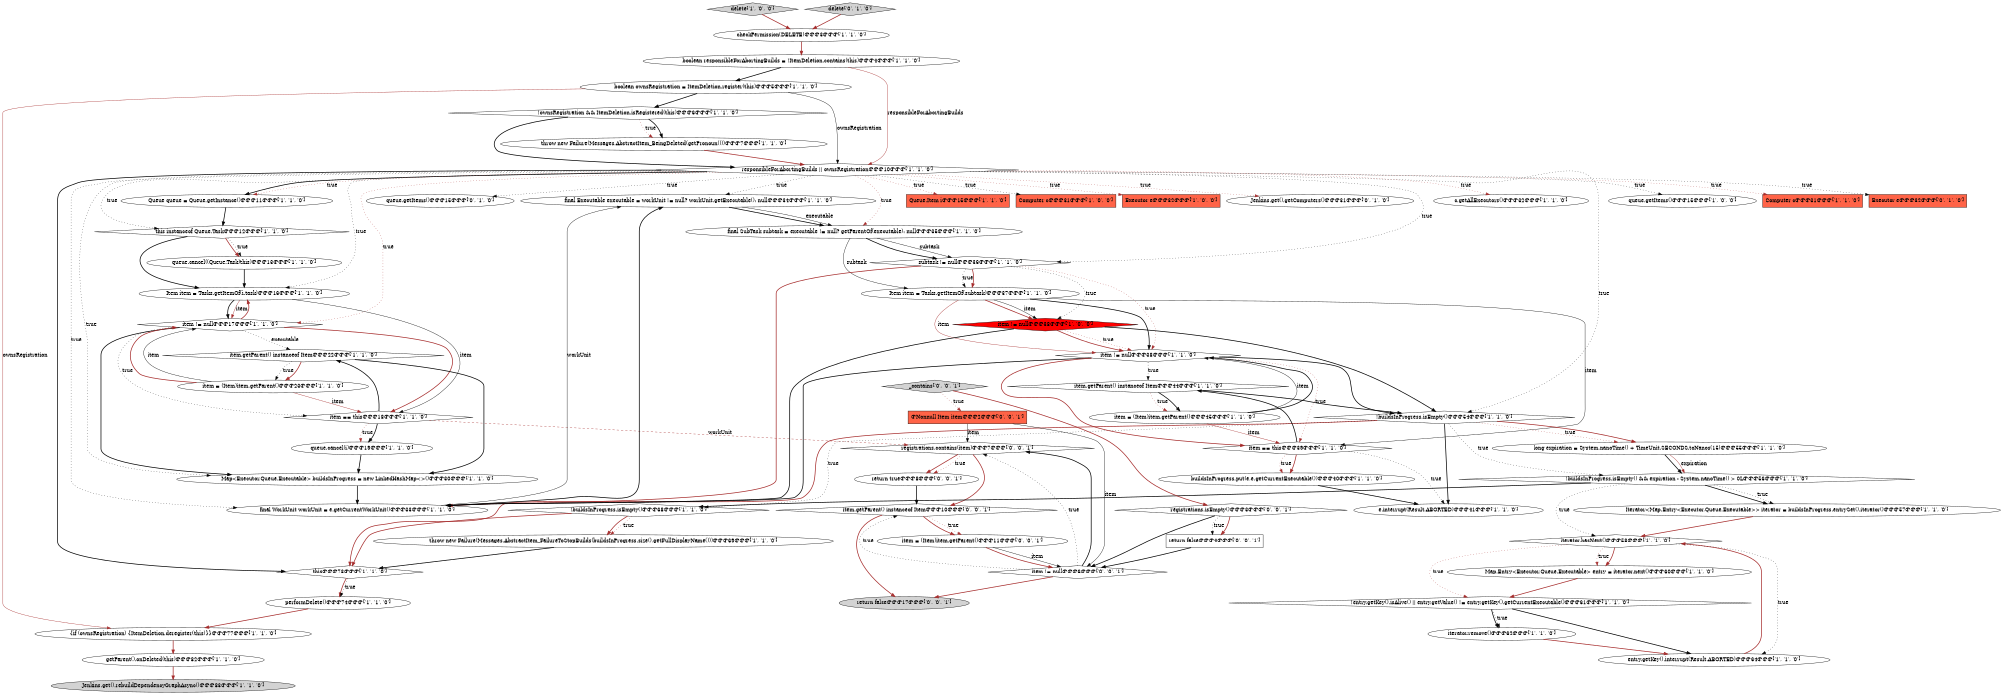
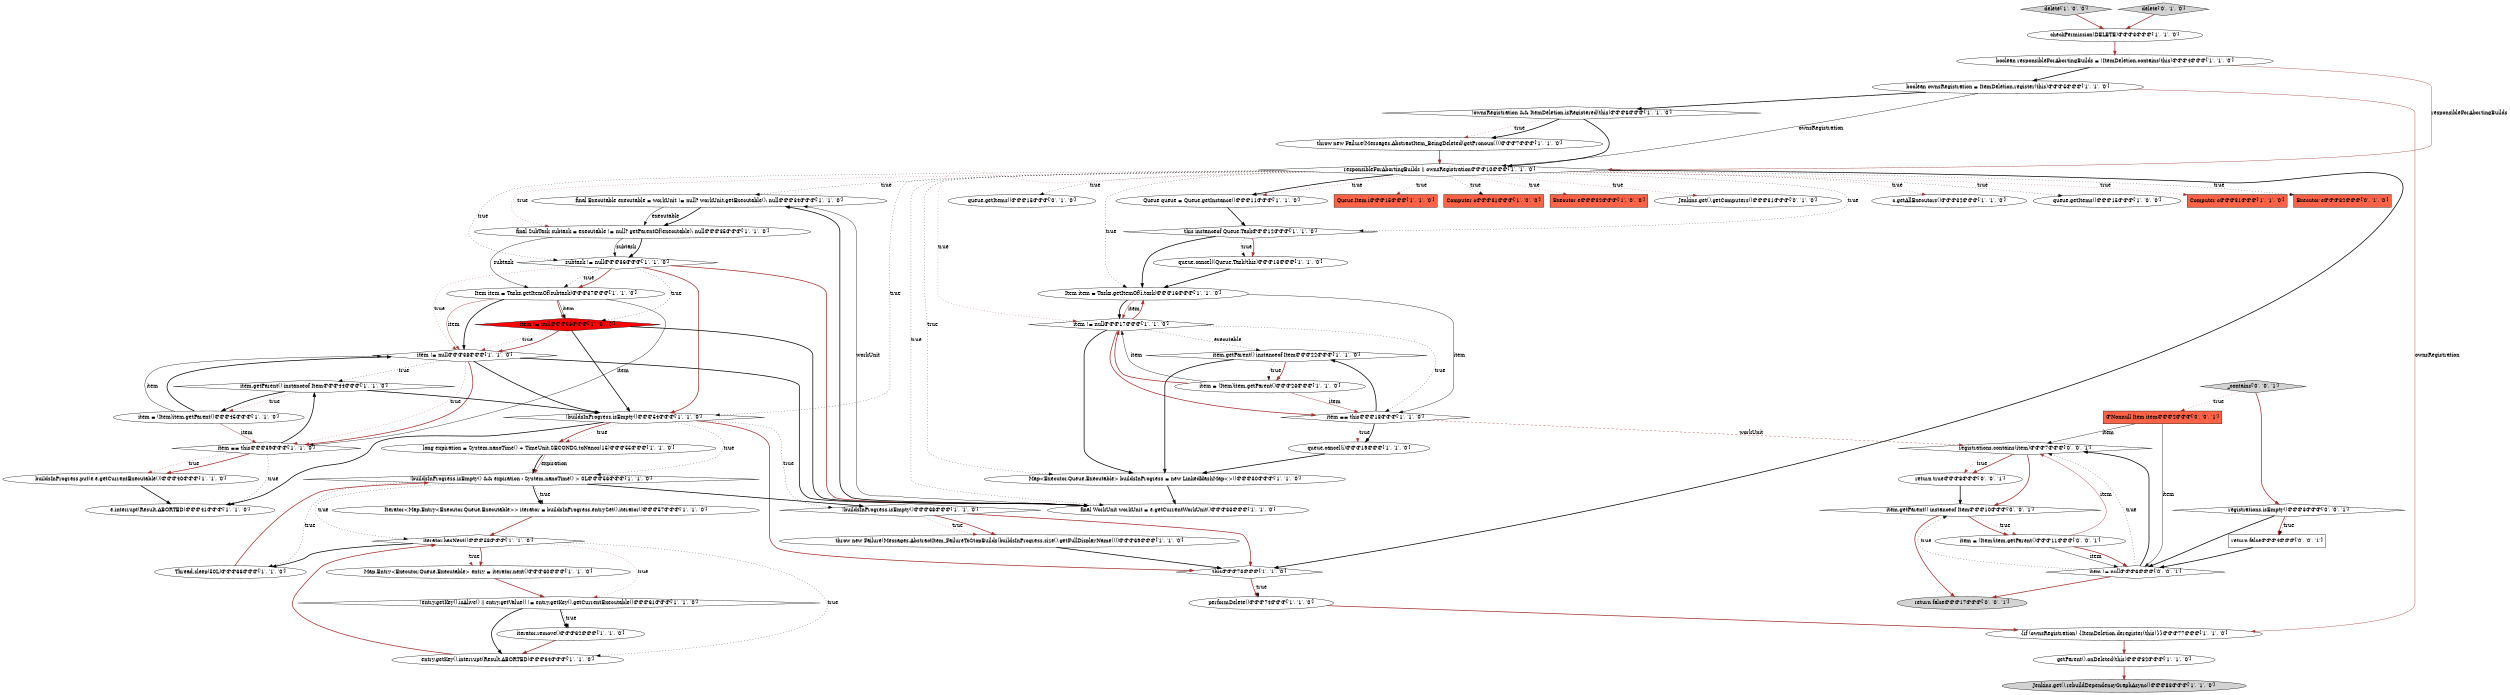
none -> (699, 327)
none -> (2097, 493)
none -> (230, 572)
